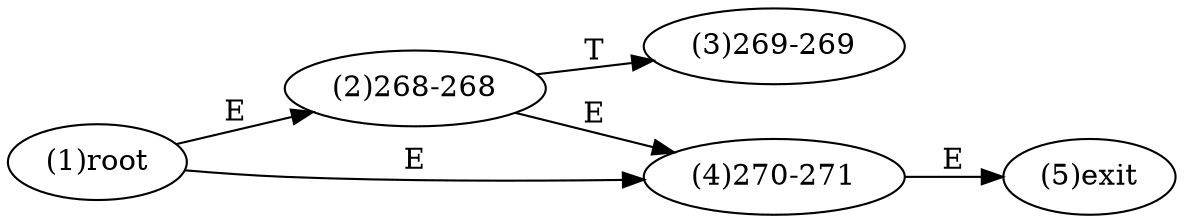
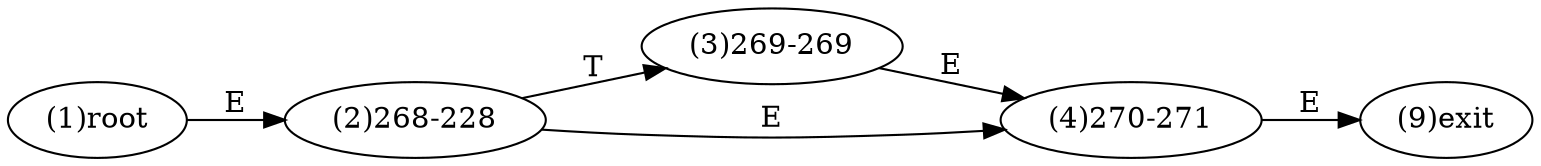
(415, 88) -> (415, 120)
(1089, 177) -> (1446, 120)
(403, 180) -> (941, 81)
